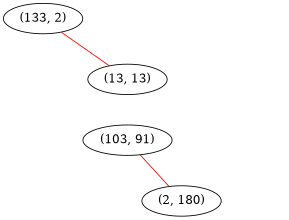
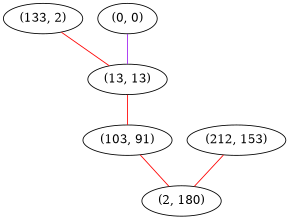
none -> (128, 19)
none -> (128, 110)
none -> (236, 140)
